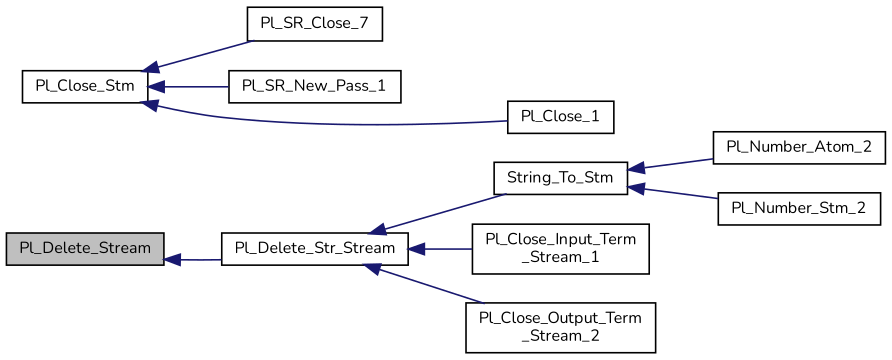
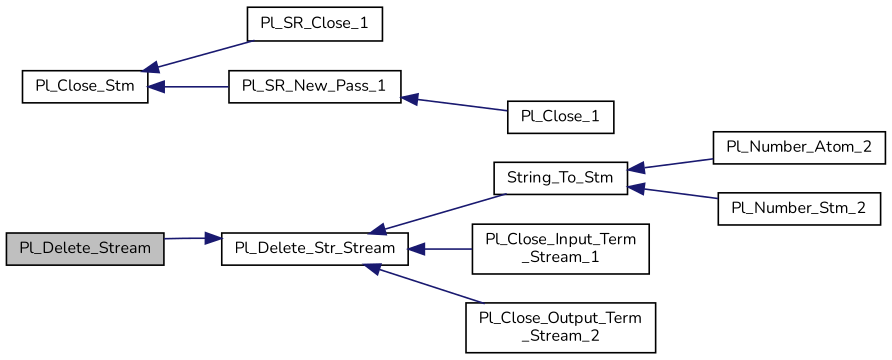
(315, 24) -> (315, 24)
(332, 124) -> (462, 105)
(201, 260) -> (185, 238)
